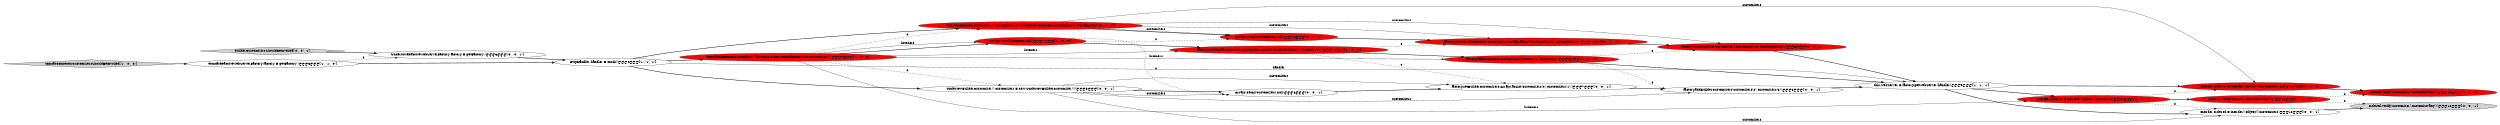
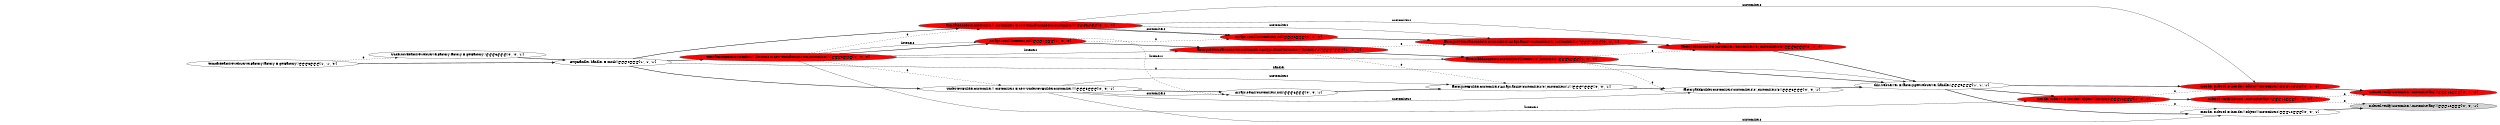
(273, 51) -> none
(91, 64) -> none
